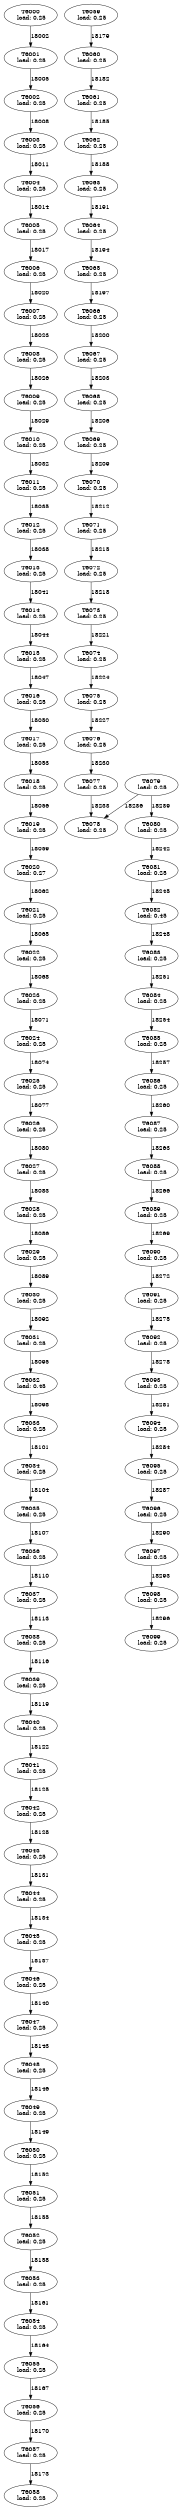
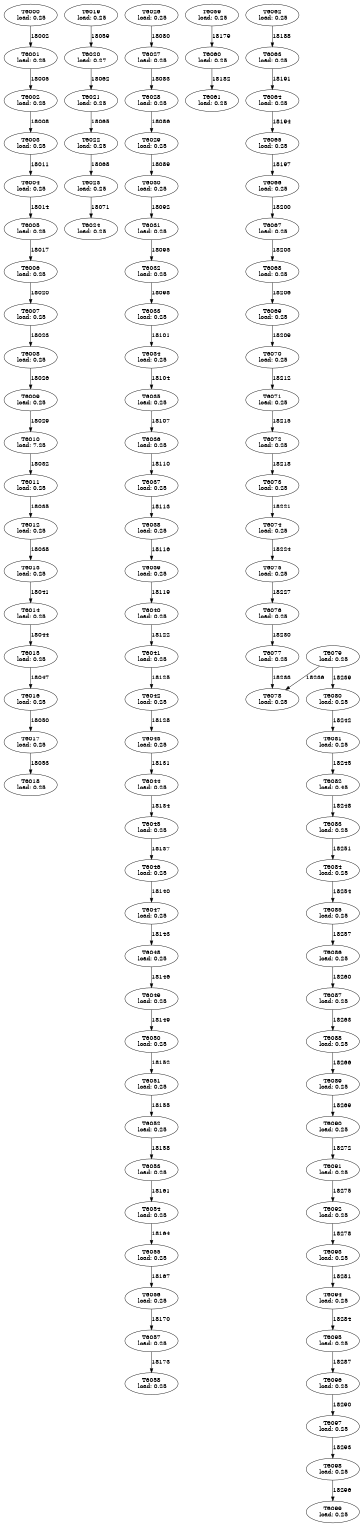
(91, 120) -> none
(31, 443) -> (31, 443)
(31, 804) -> none
(31, 1084) -> none
(31, 1384) -> (152, 272)
